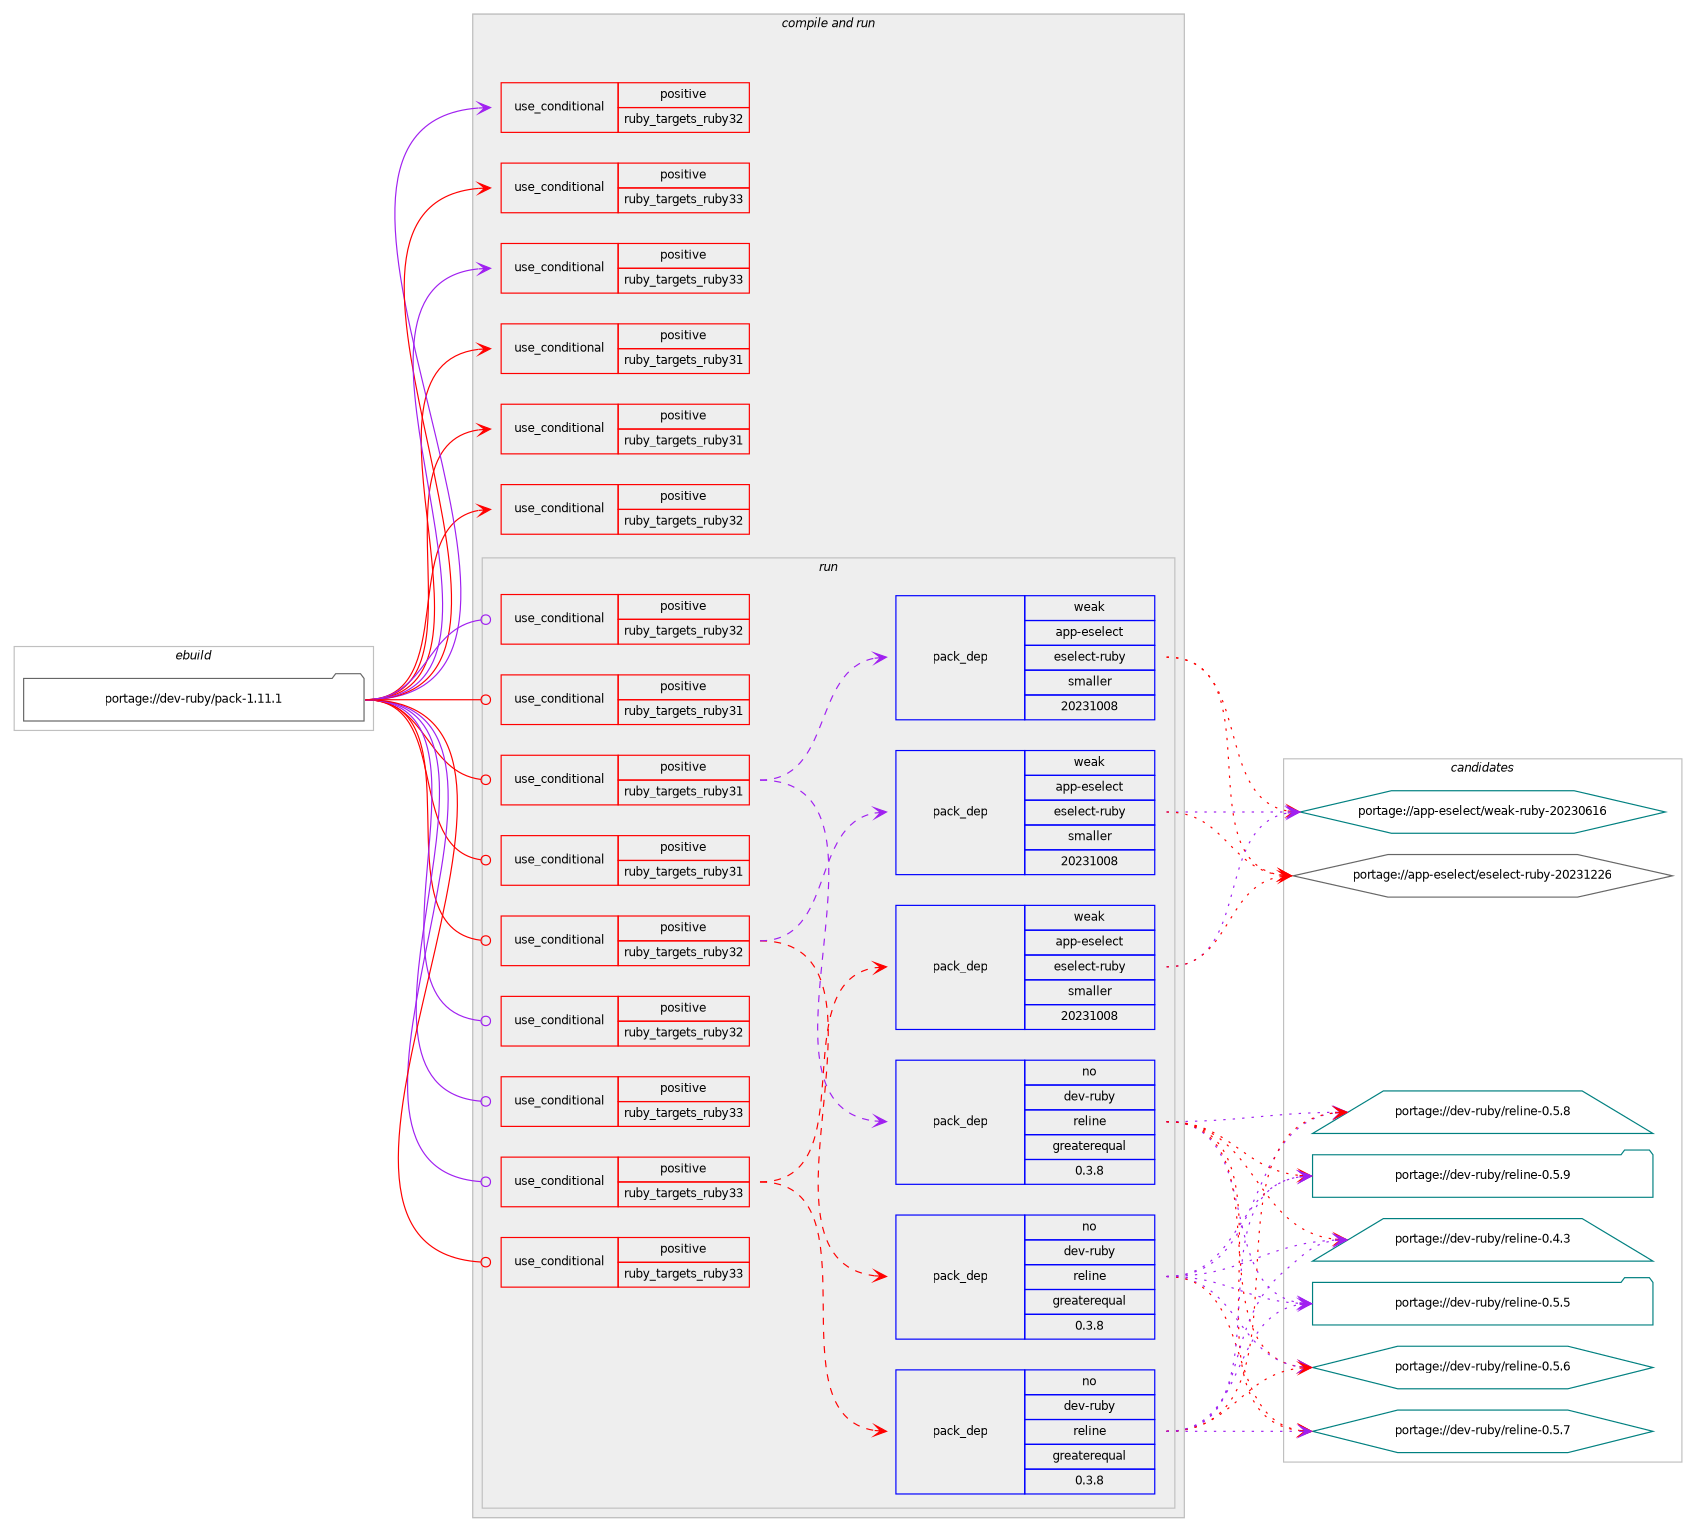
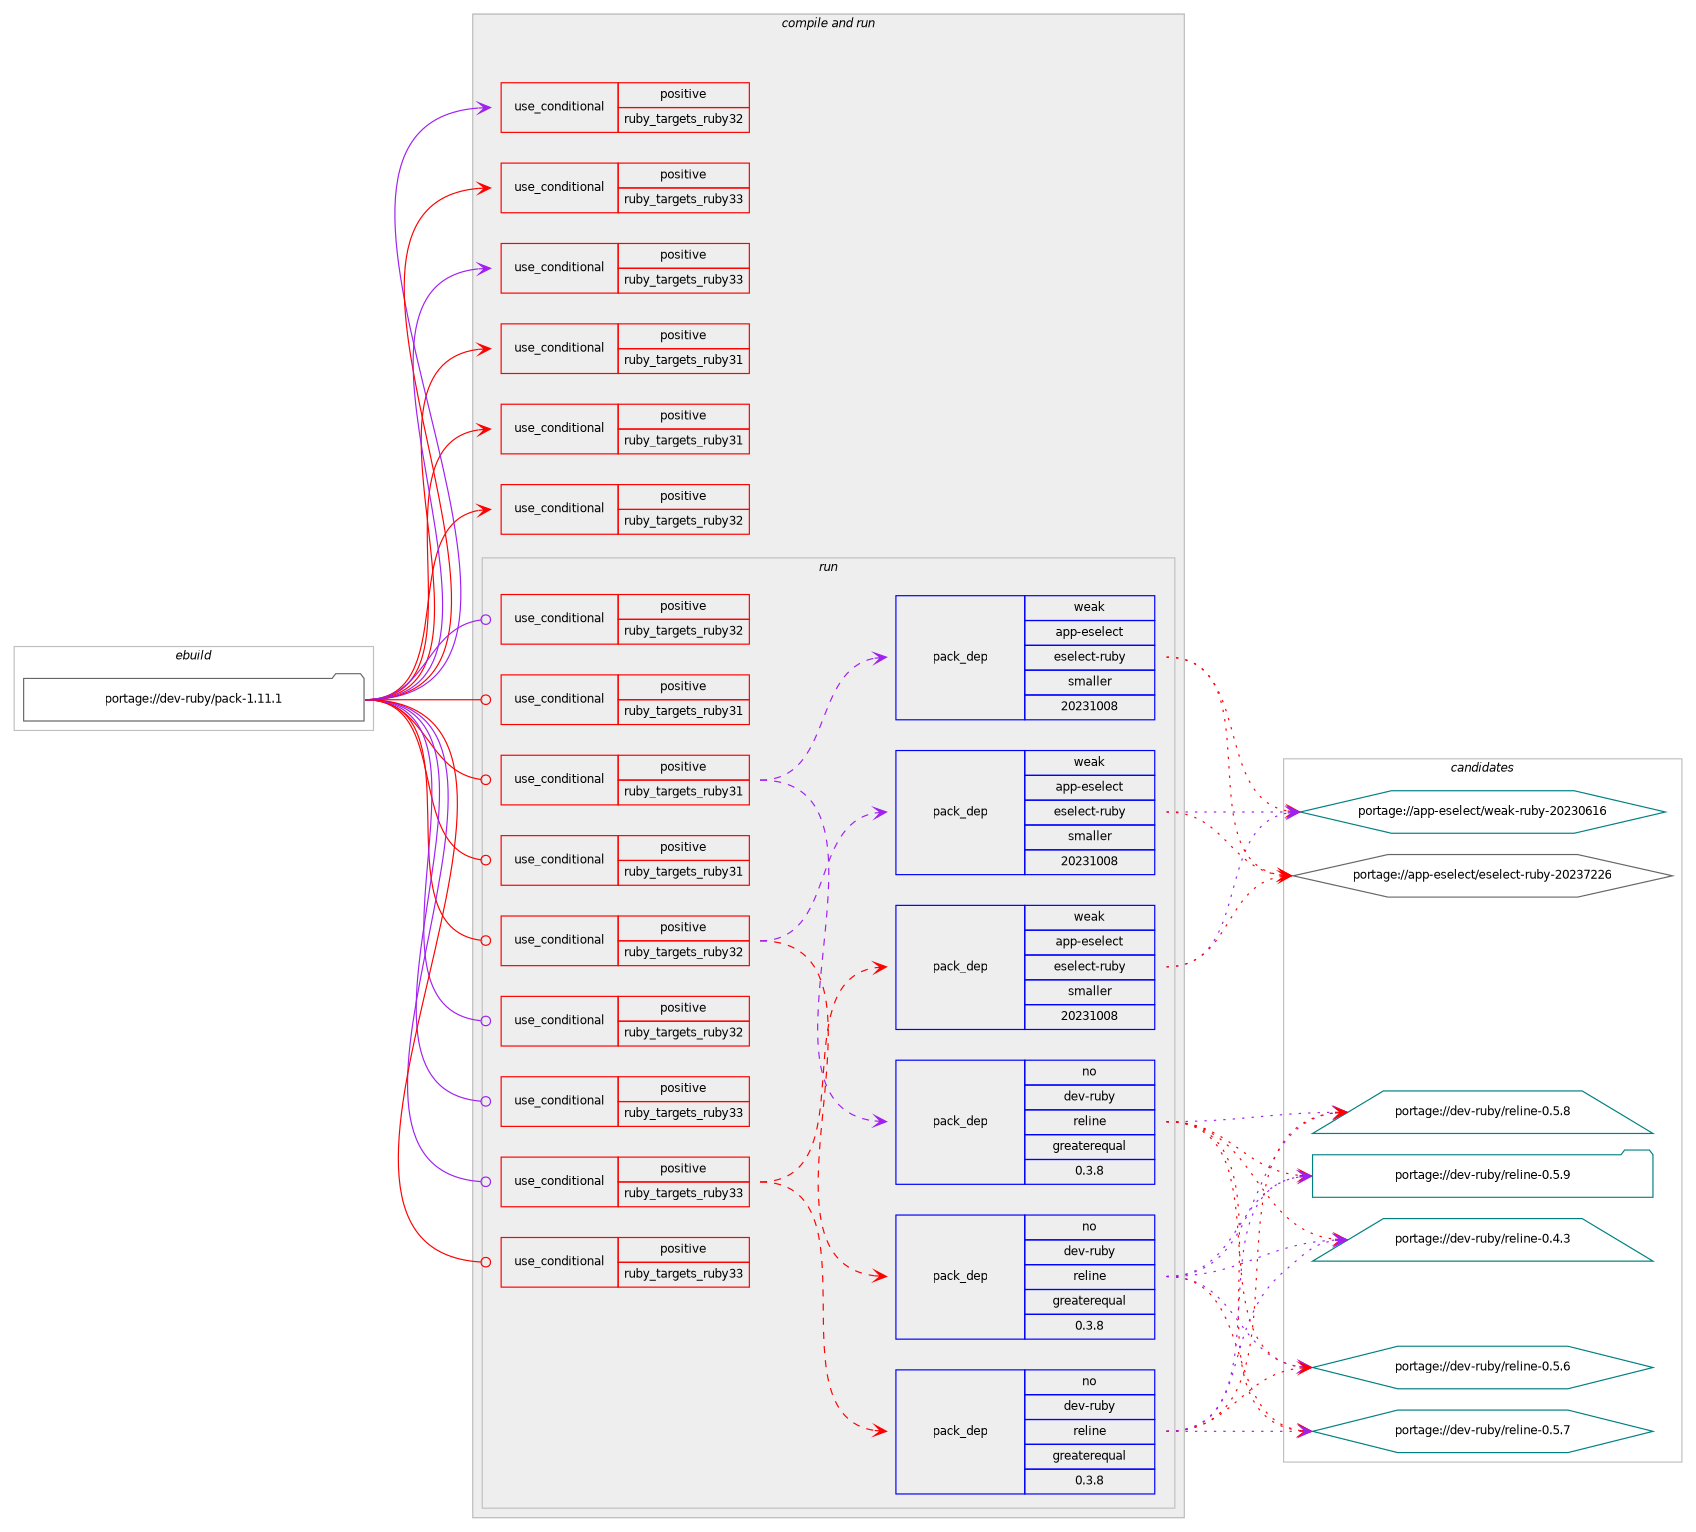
(1483, 876) -> (1483, 876)
(1483, 1304) -> none
